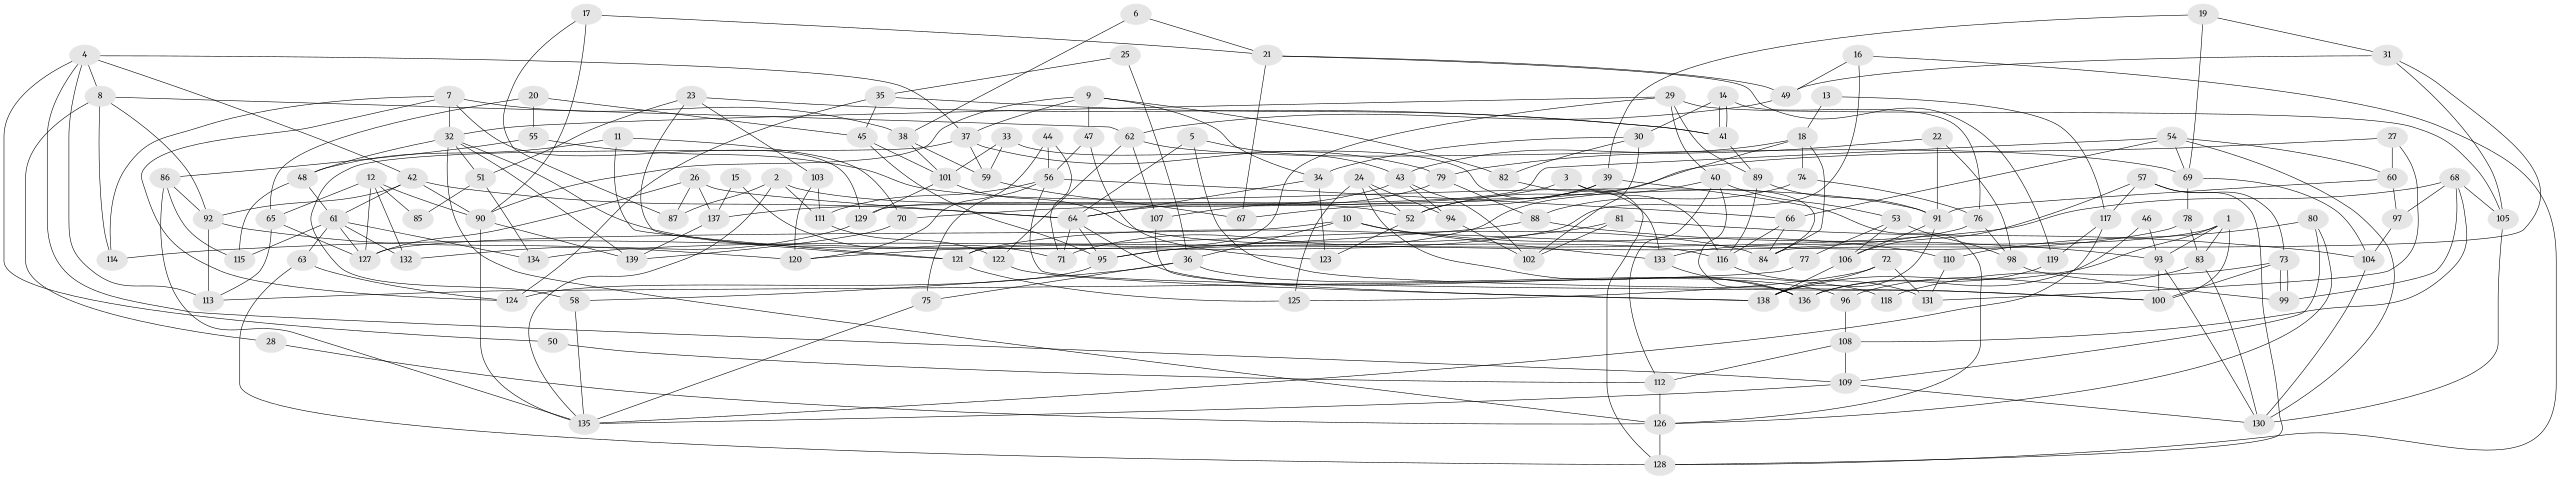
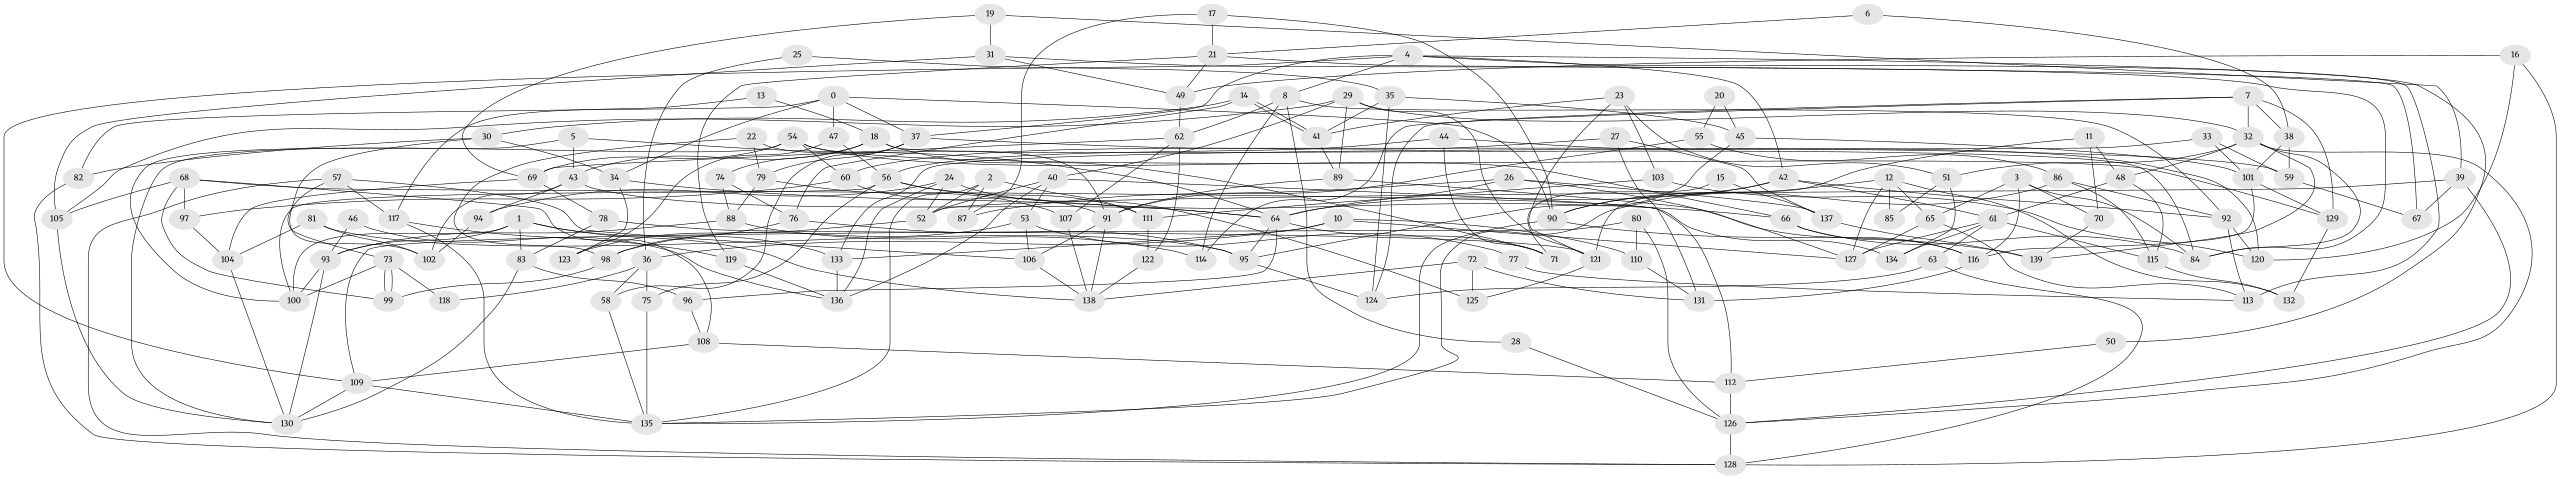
(1089, 96) -> (834, 96)
(375, 128) -> (1960, 205)
(362, 236) -> (2201, 277)
